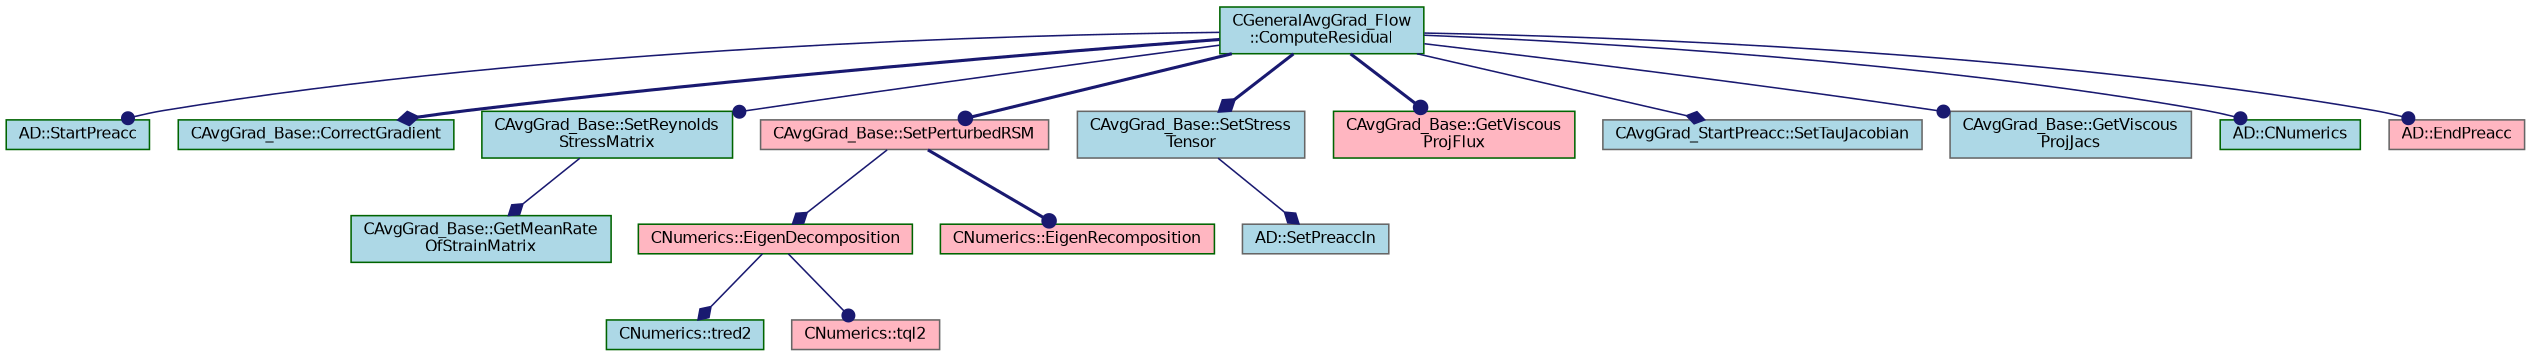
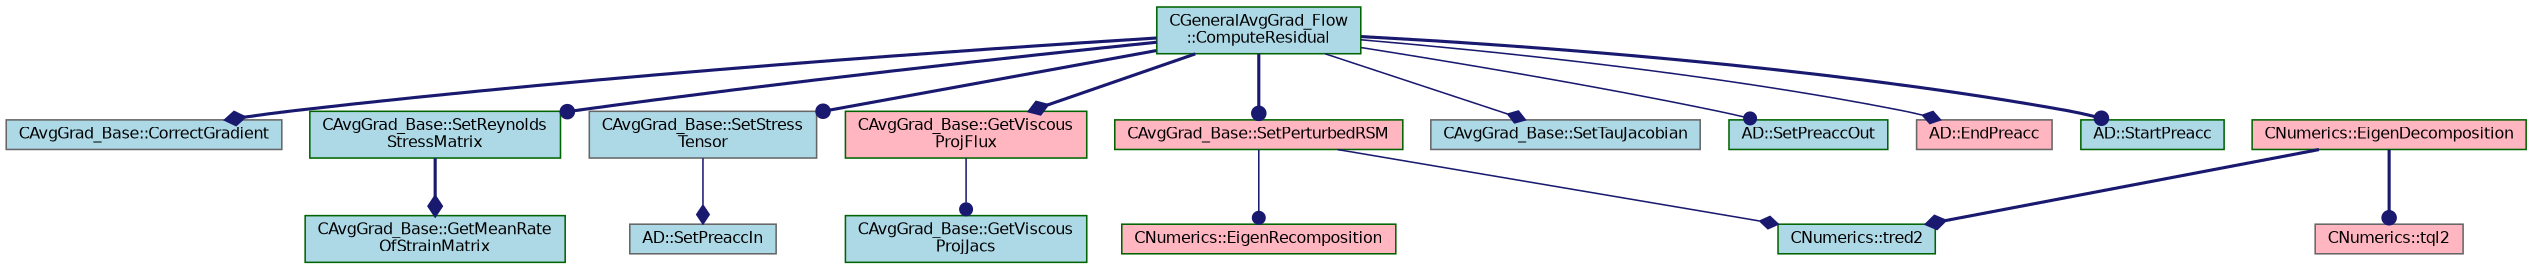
(675, 54) -> (1729, 65)
(1915, 56) -> (1642, 70)
(1681, 75) -> (966, 180)
(982, 77) -> (865, 74)
(1264, 77) -> (993, 80)
(1383, 79) -> (1121, 79)
(316, 135) -> (144, 135)
(905, 135) -> (1259, 135)
(1762, 135) -> (1566, 135)
(2071, 135) -> (966, 239)
(2290, 135) -> (1808, 135)
(552, 181) -> (435, 177)
(847, 181) -> (1548, 185)
(986, 184) -> (1259, 180)
(737, 280) -> (2132, 185)
(816, 282) -> (2389, 180)
